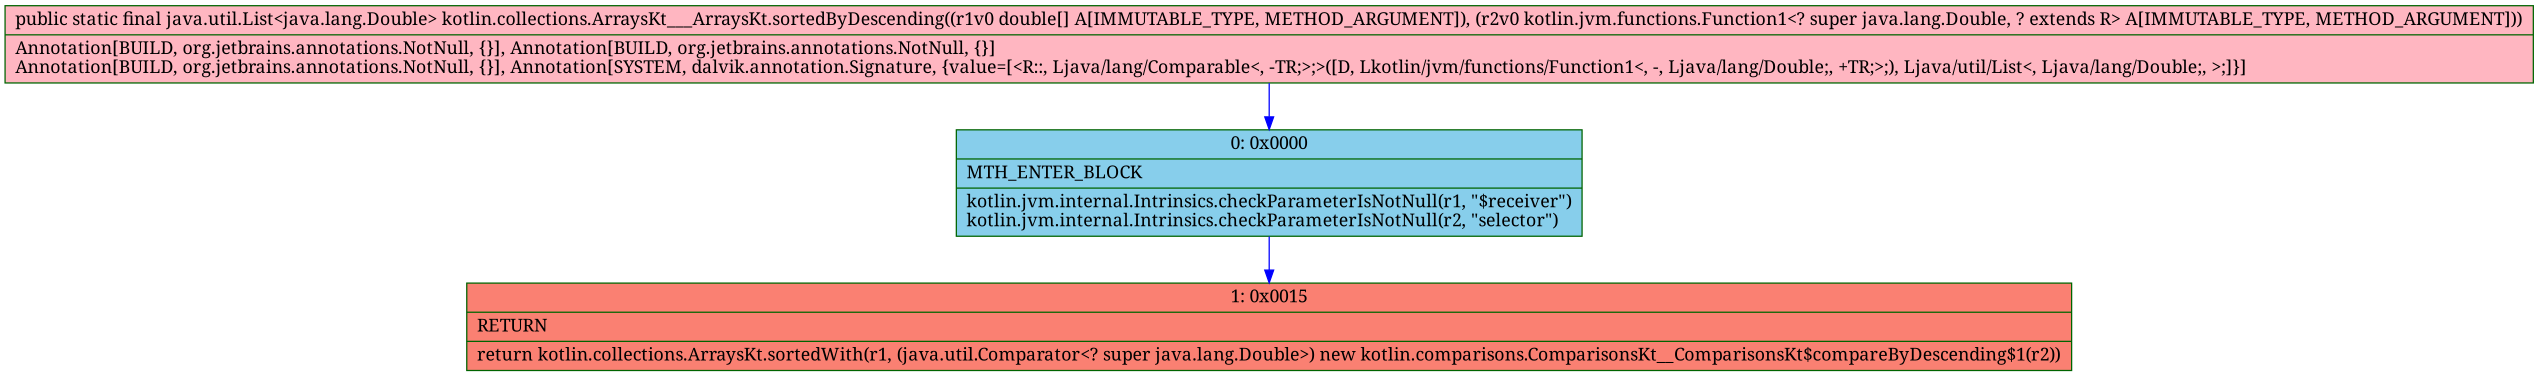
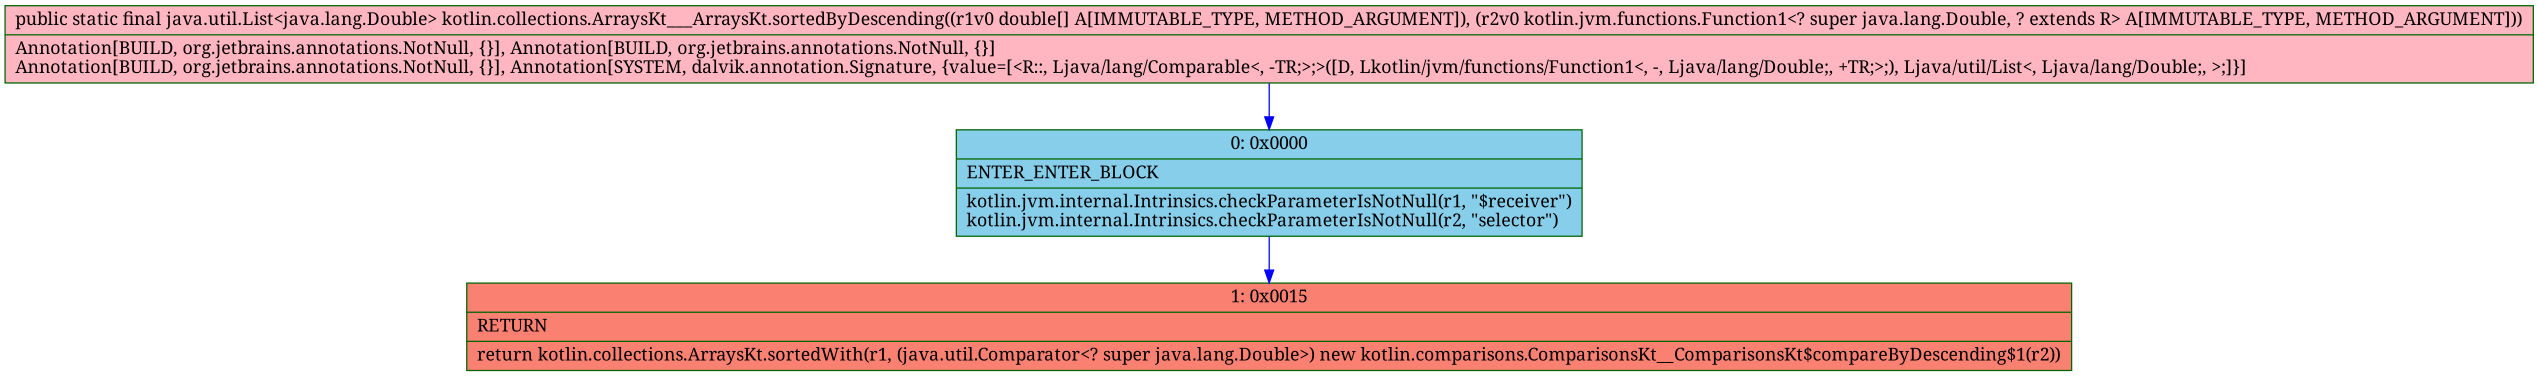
(1054, 173) -> (1063, 173)
